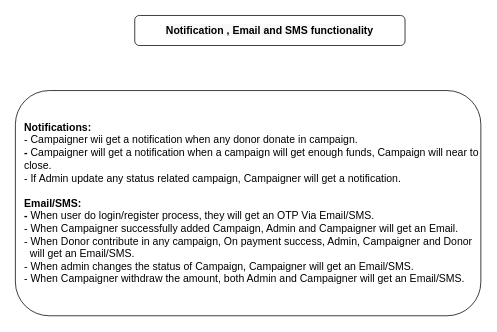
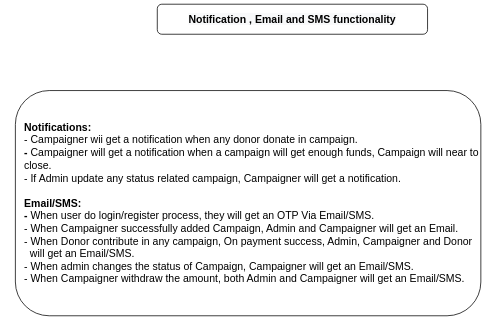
(270, 30) -> (292, 19)
